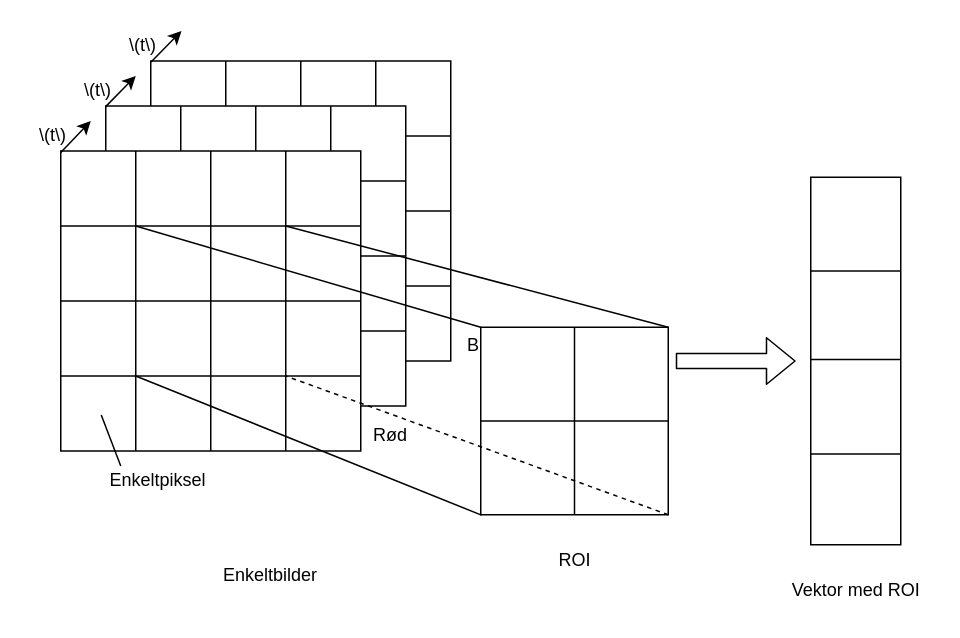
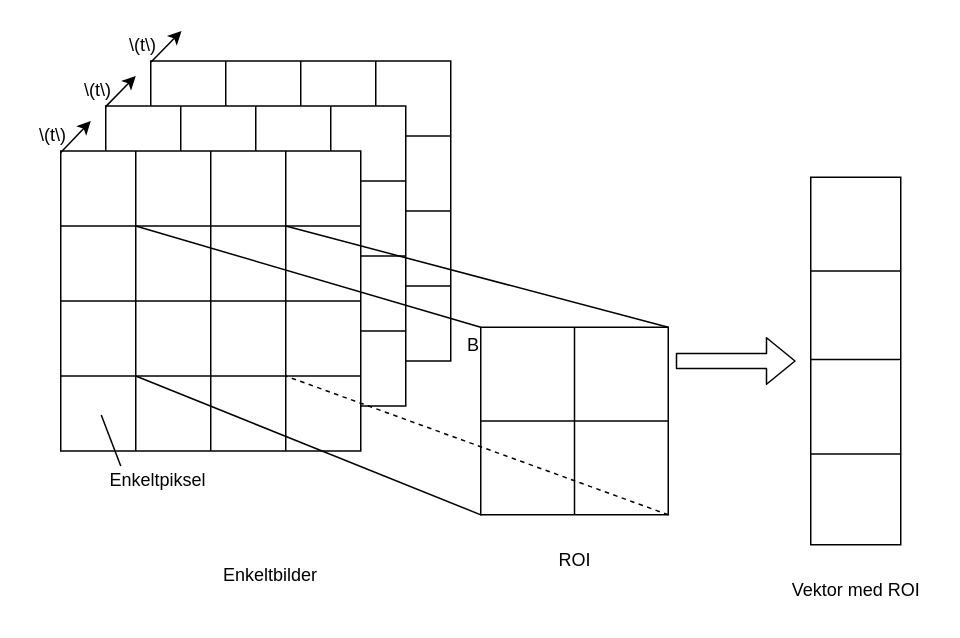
(391, 436) -> none
